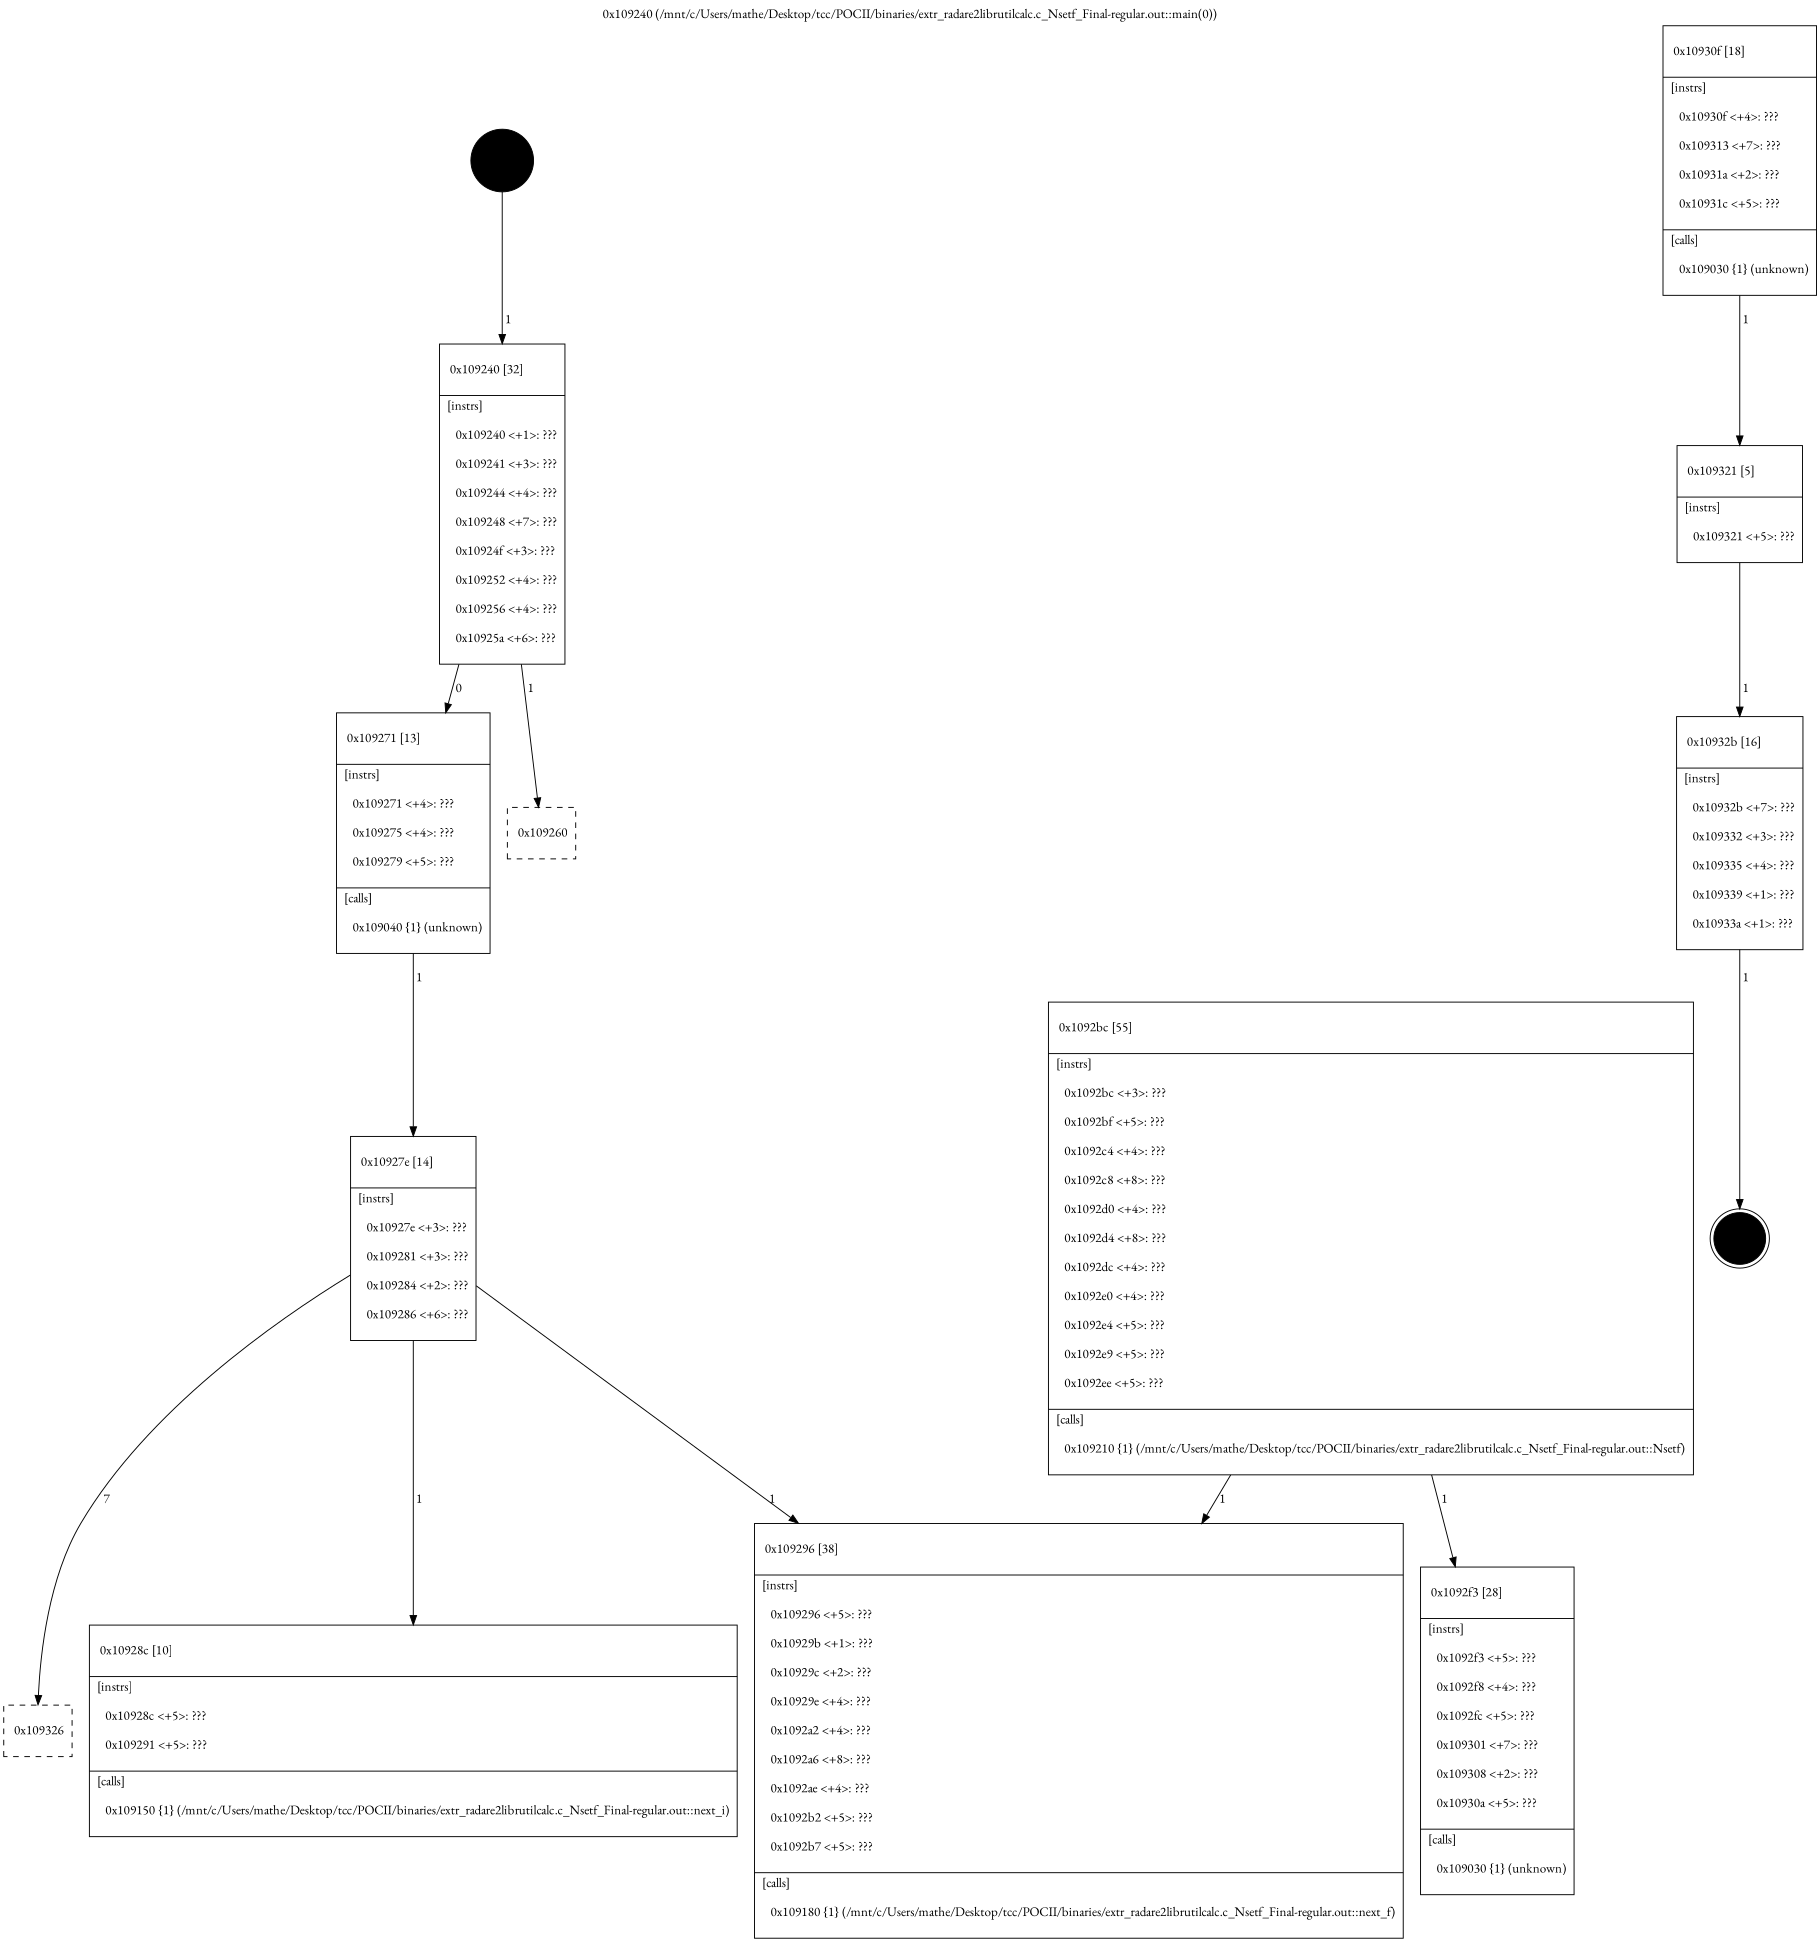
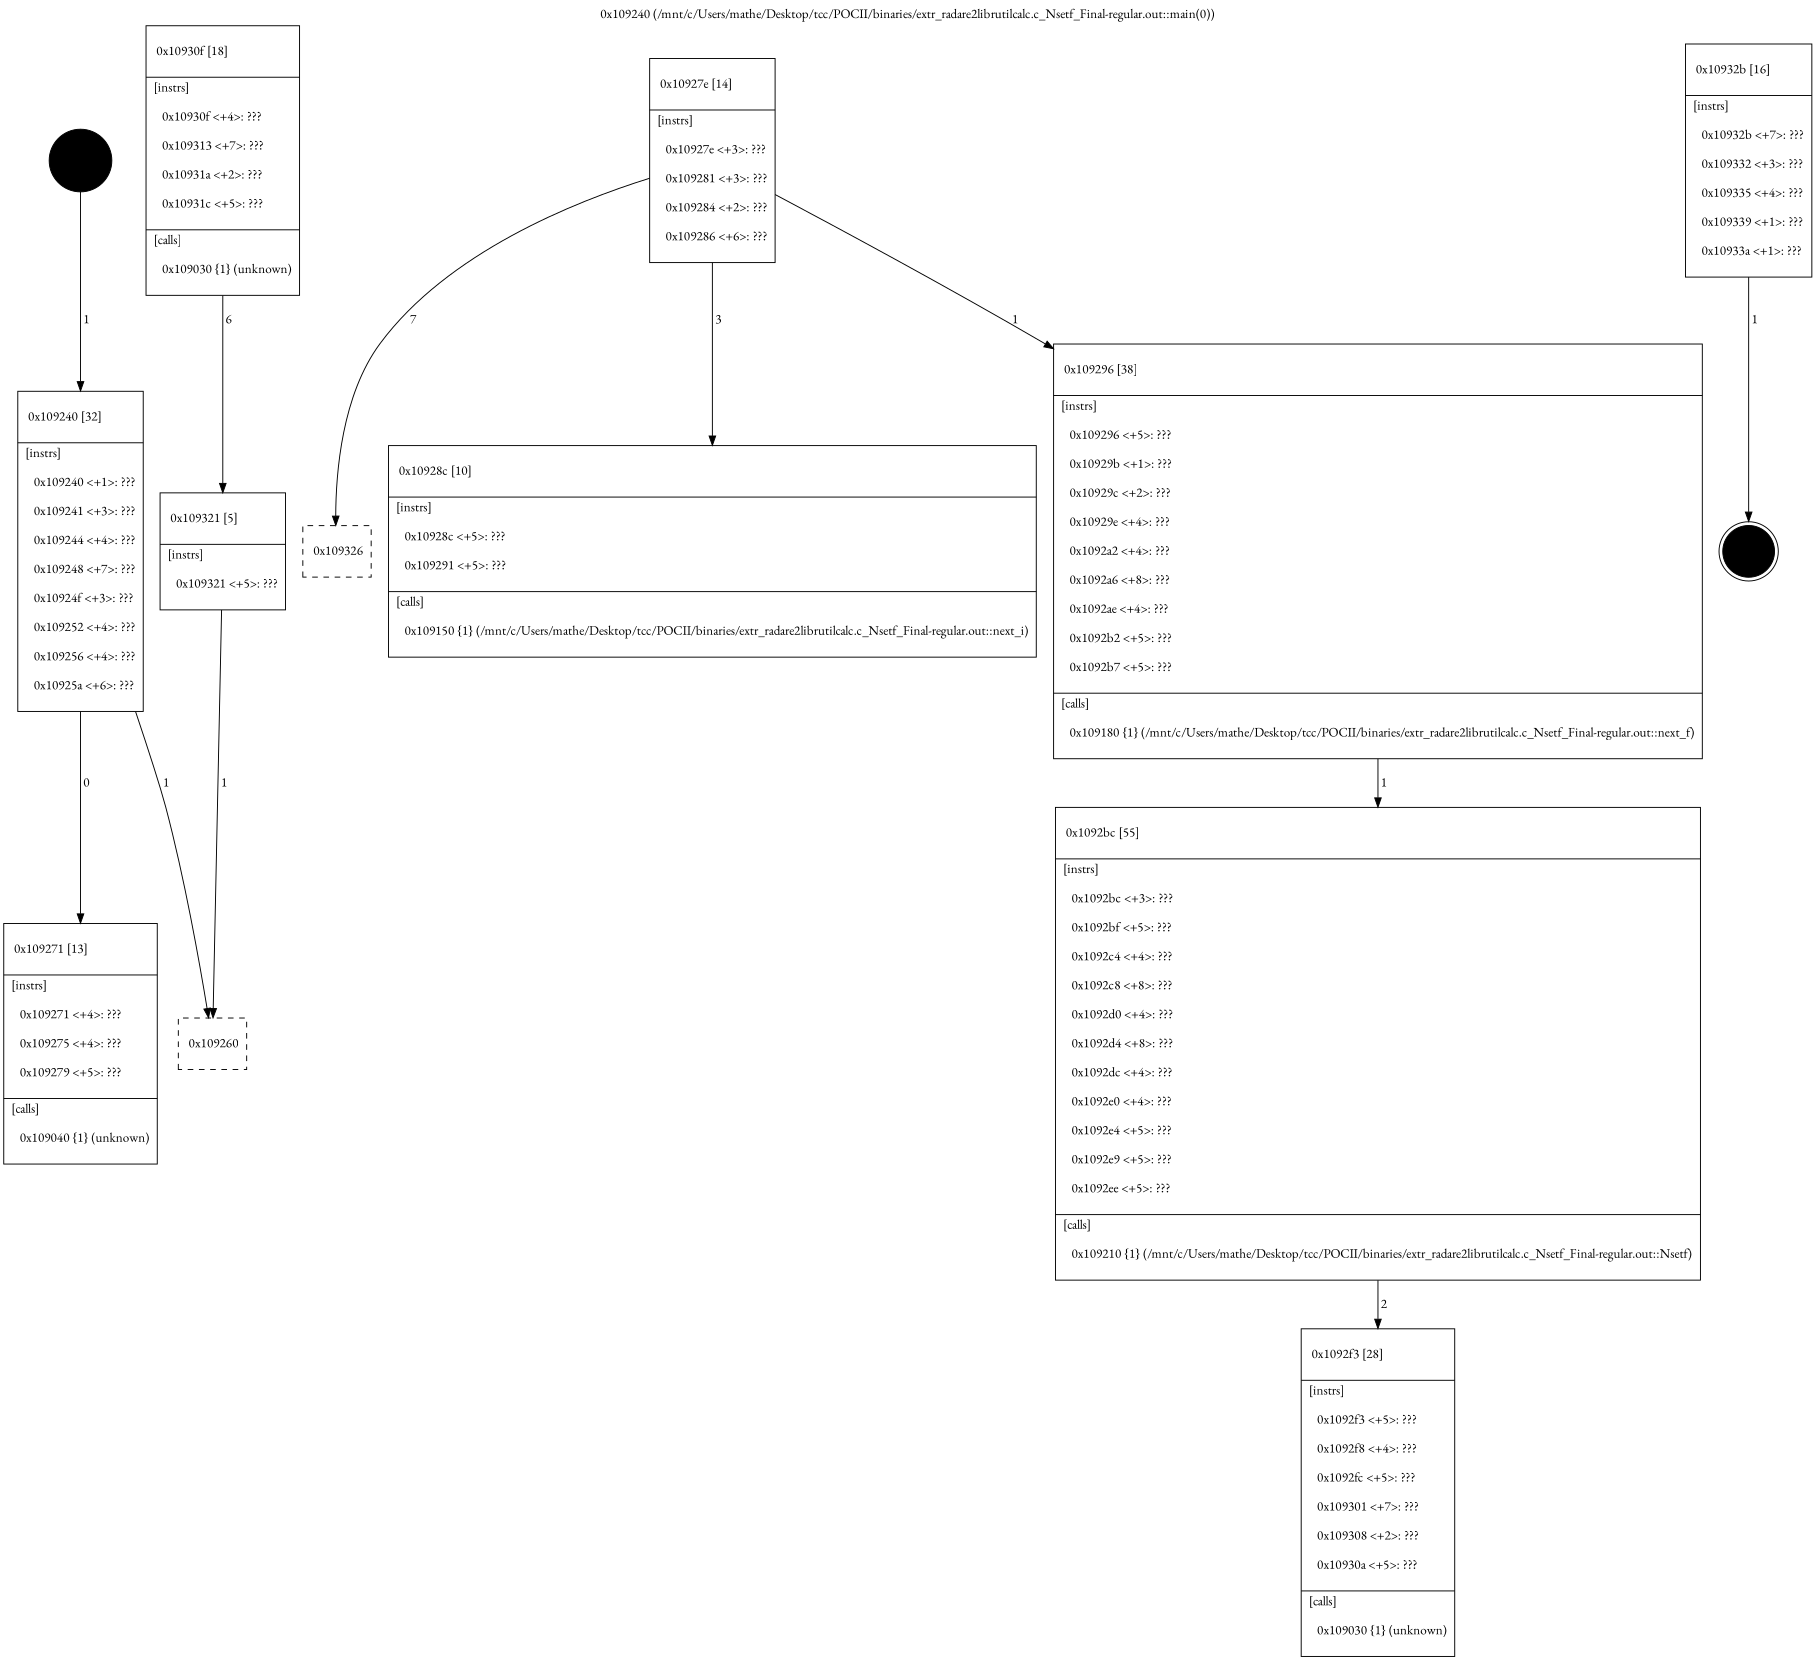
(1744, 320) -> (227, 320)
(1740, 635) -> (217, 809)
(413, 1040) -> none
(1219, 1495) -> (1378, 778)
(418, 1499) -> (717, 320)
(1443, 1499) -> (1383, 1304)
